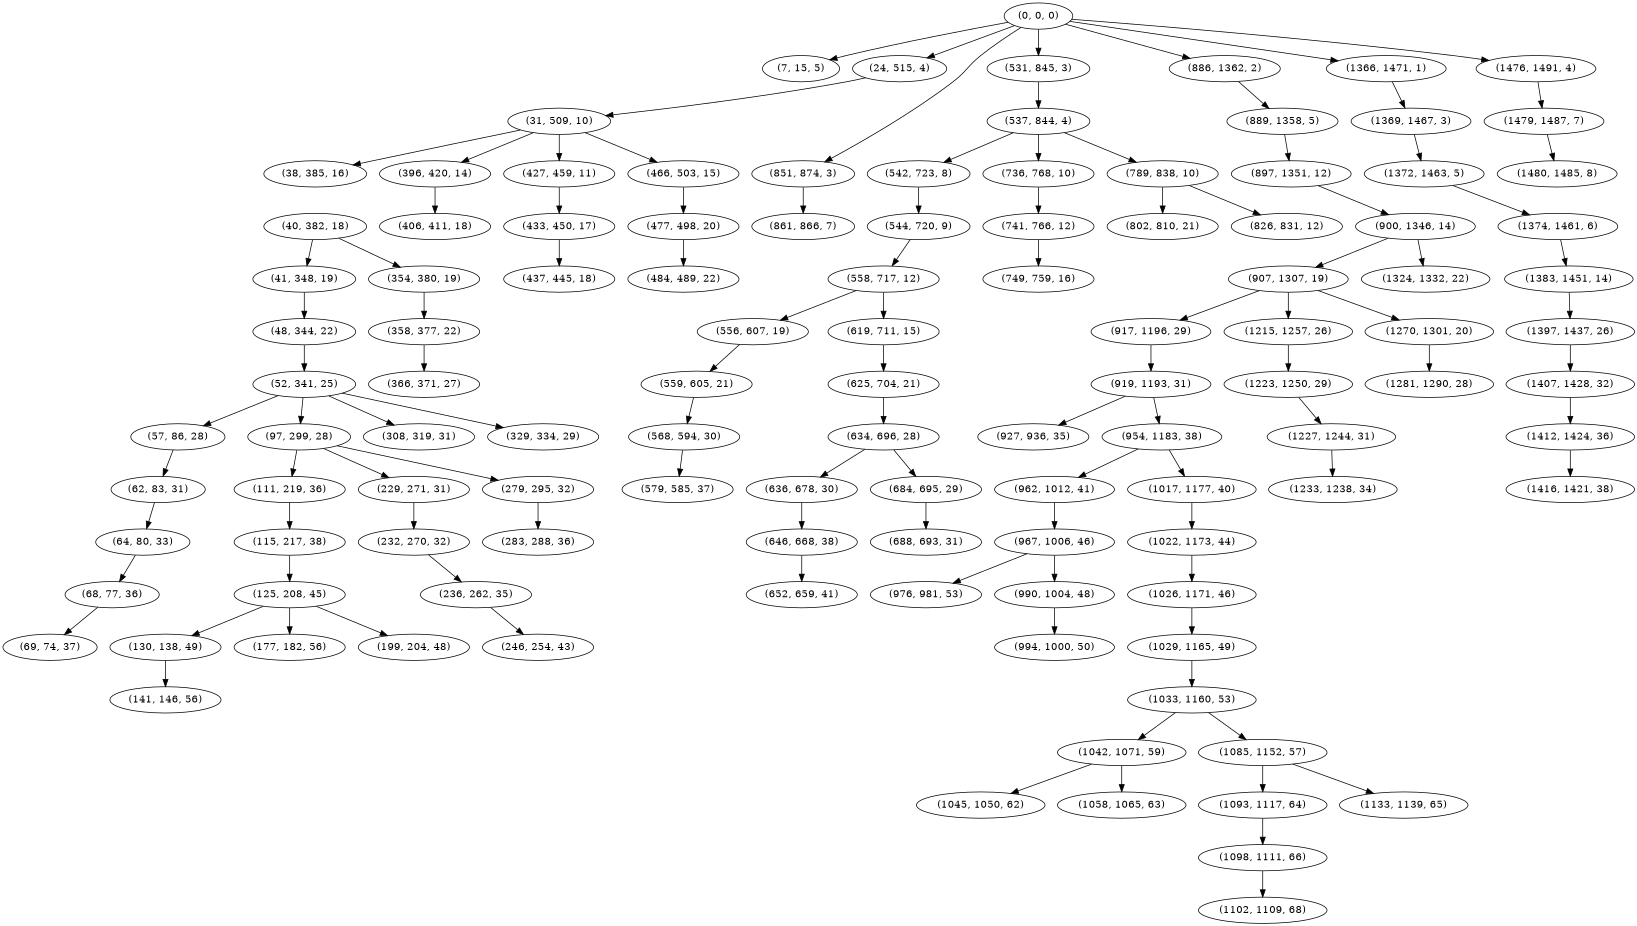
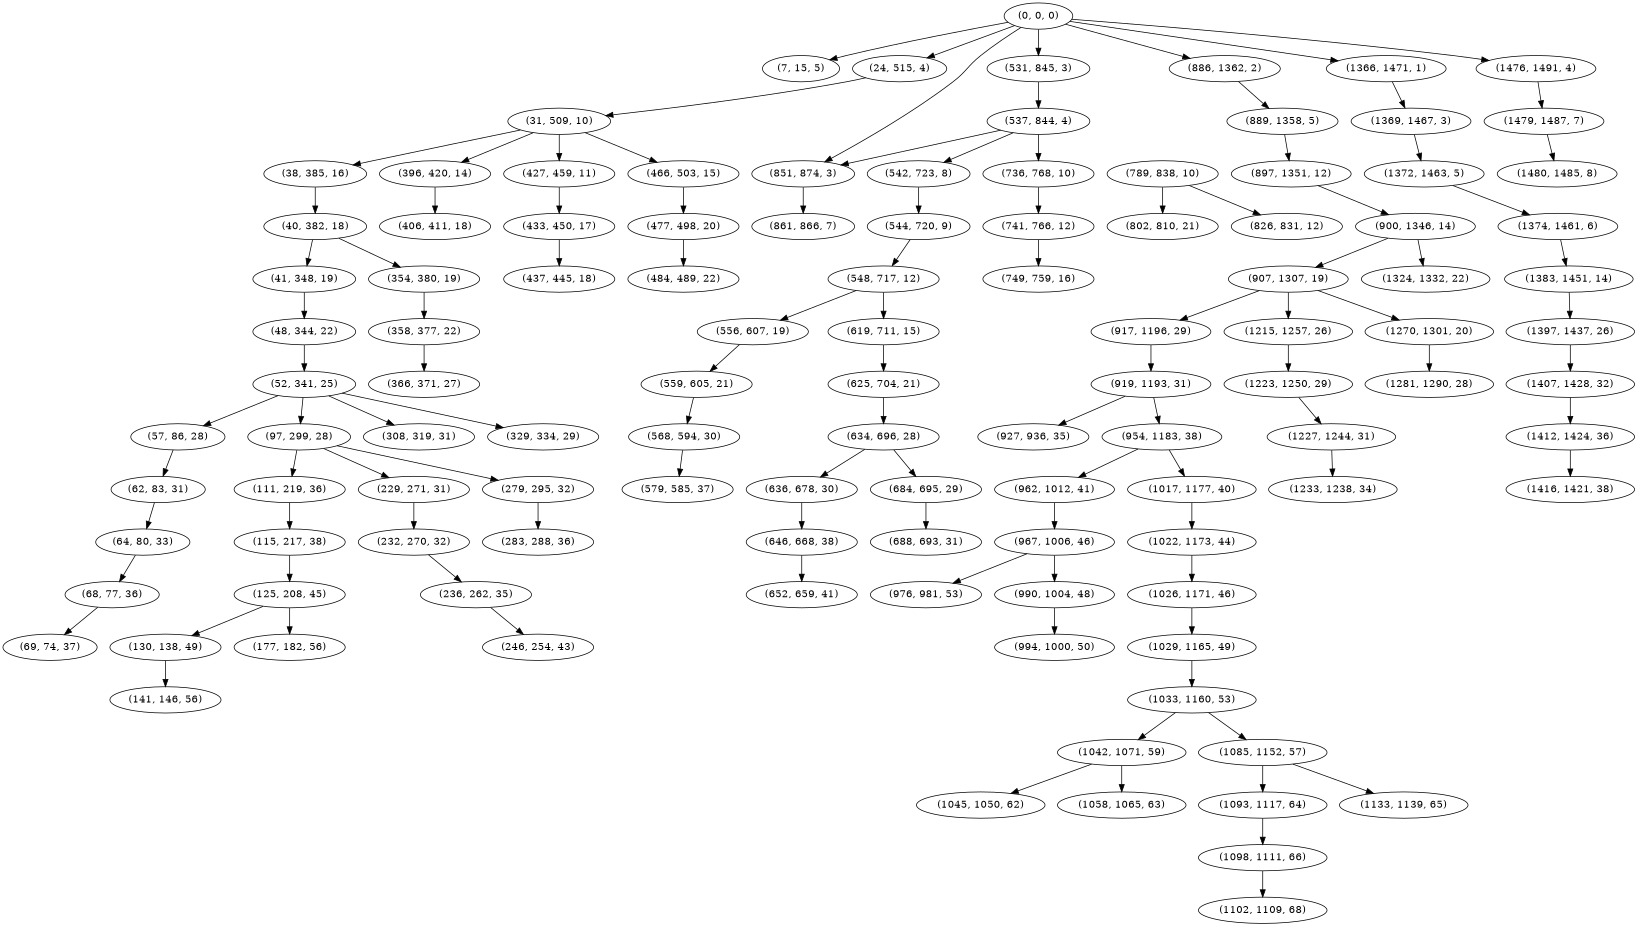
(1097, 146) -> (924, 147)
none -> (315, 197)
(884, 279) -> (884, 279)
(414, 647) -> none
